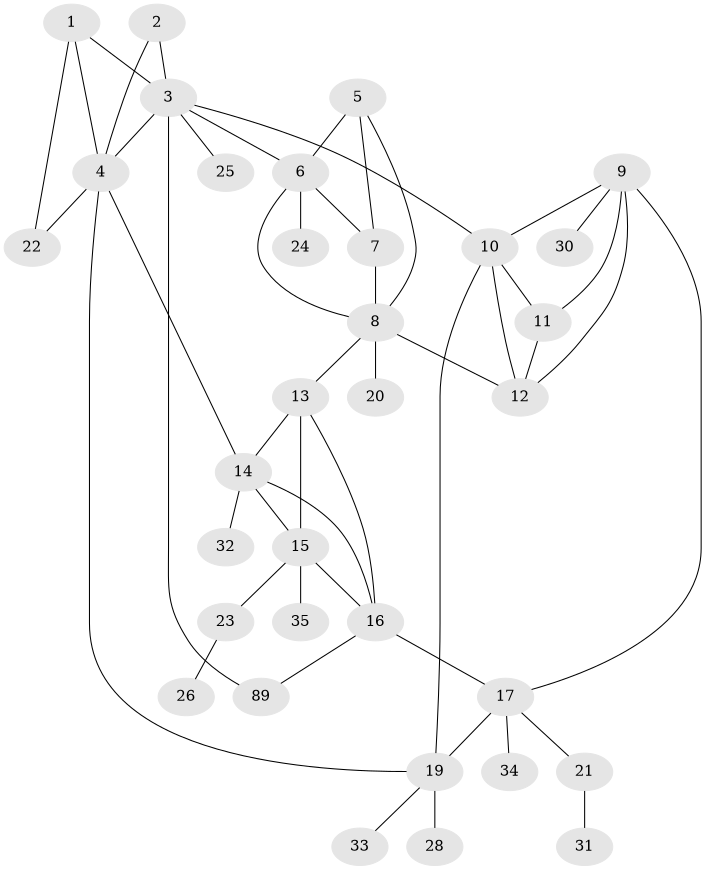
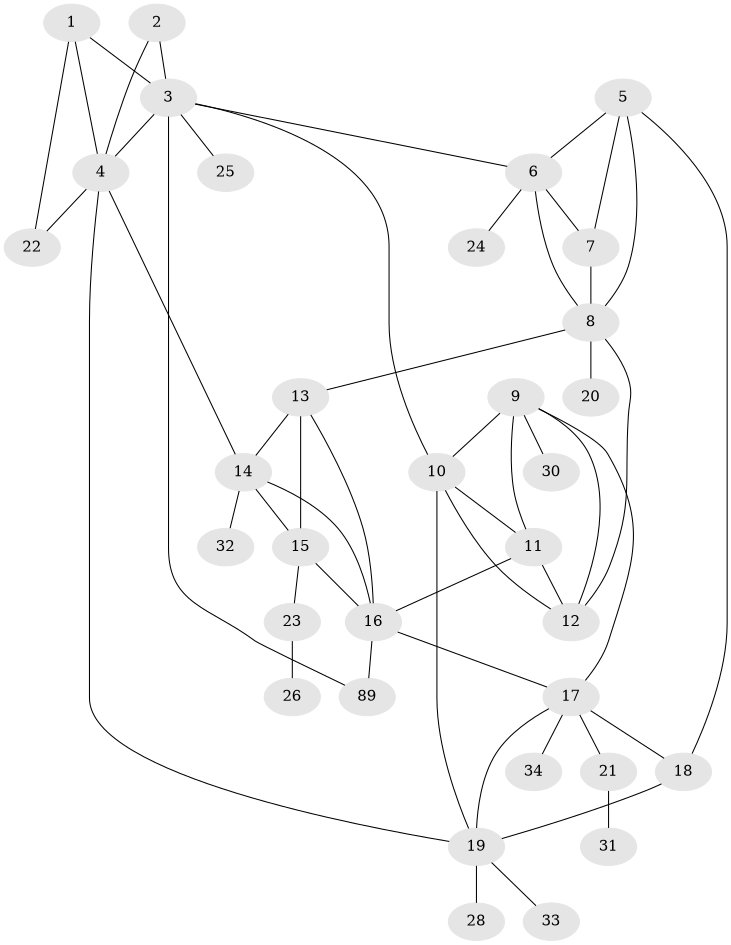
none -> (454, 585)
(301, 622) -> none
none -> (683, 772)
